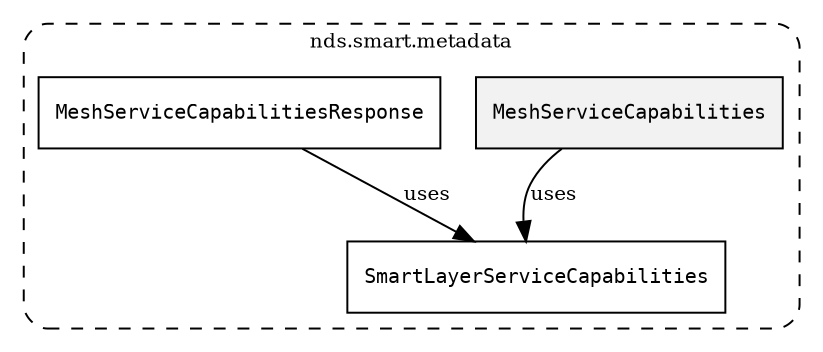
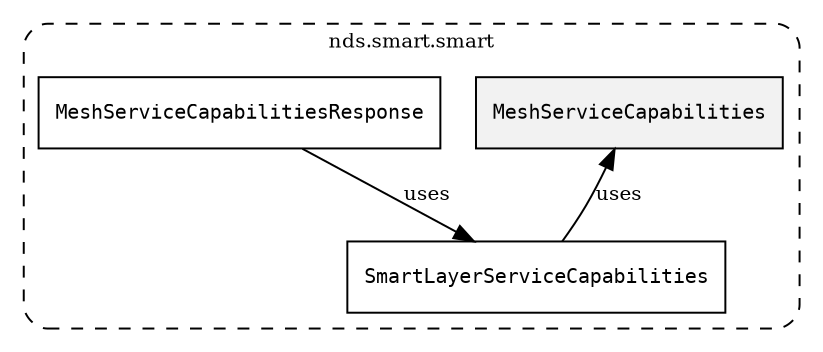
(412, 43) -> (412, 43)
(533, 180) -> (586, 205)
